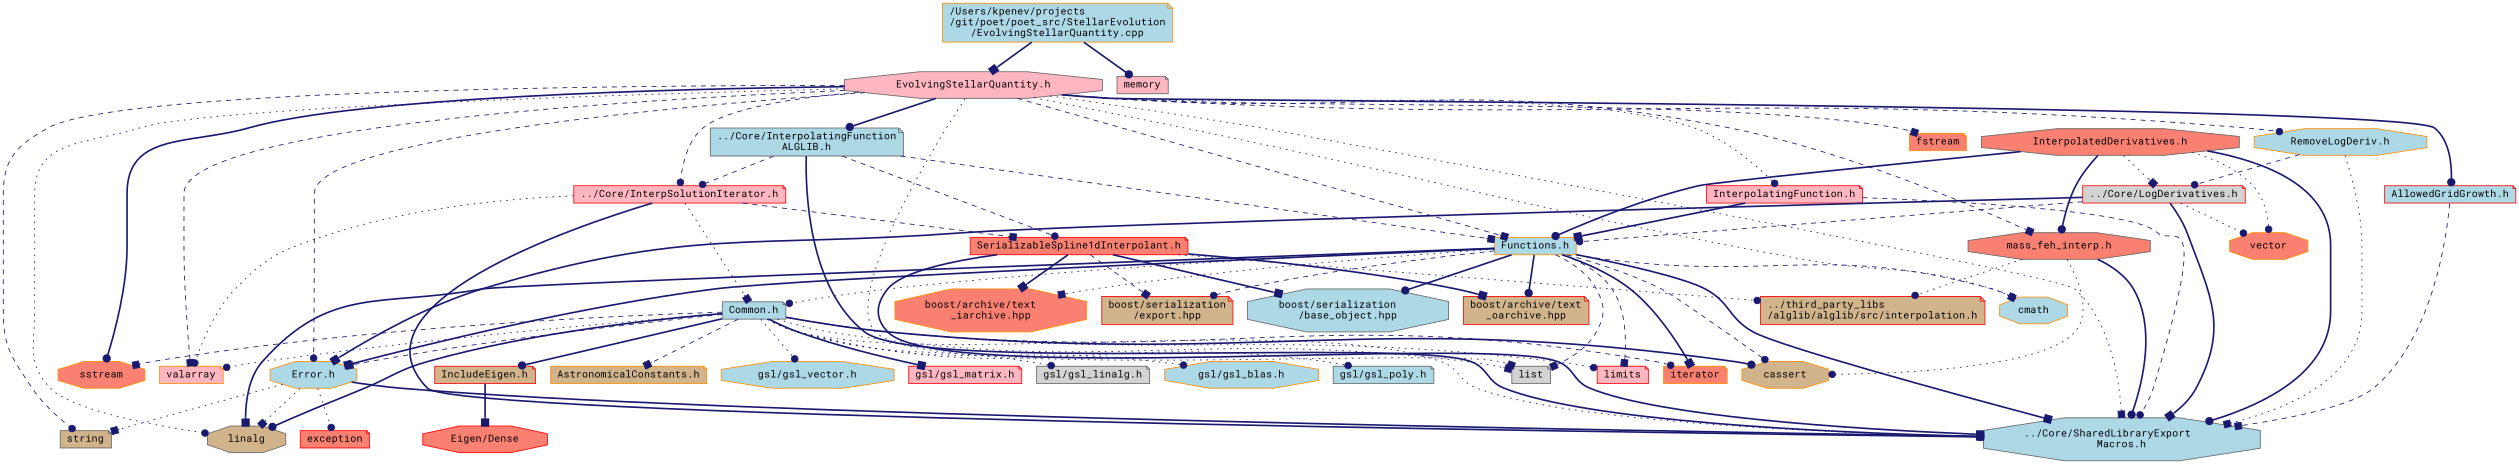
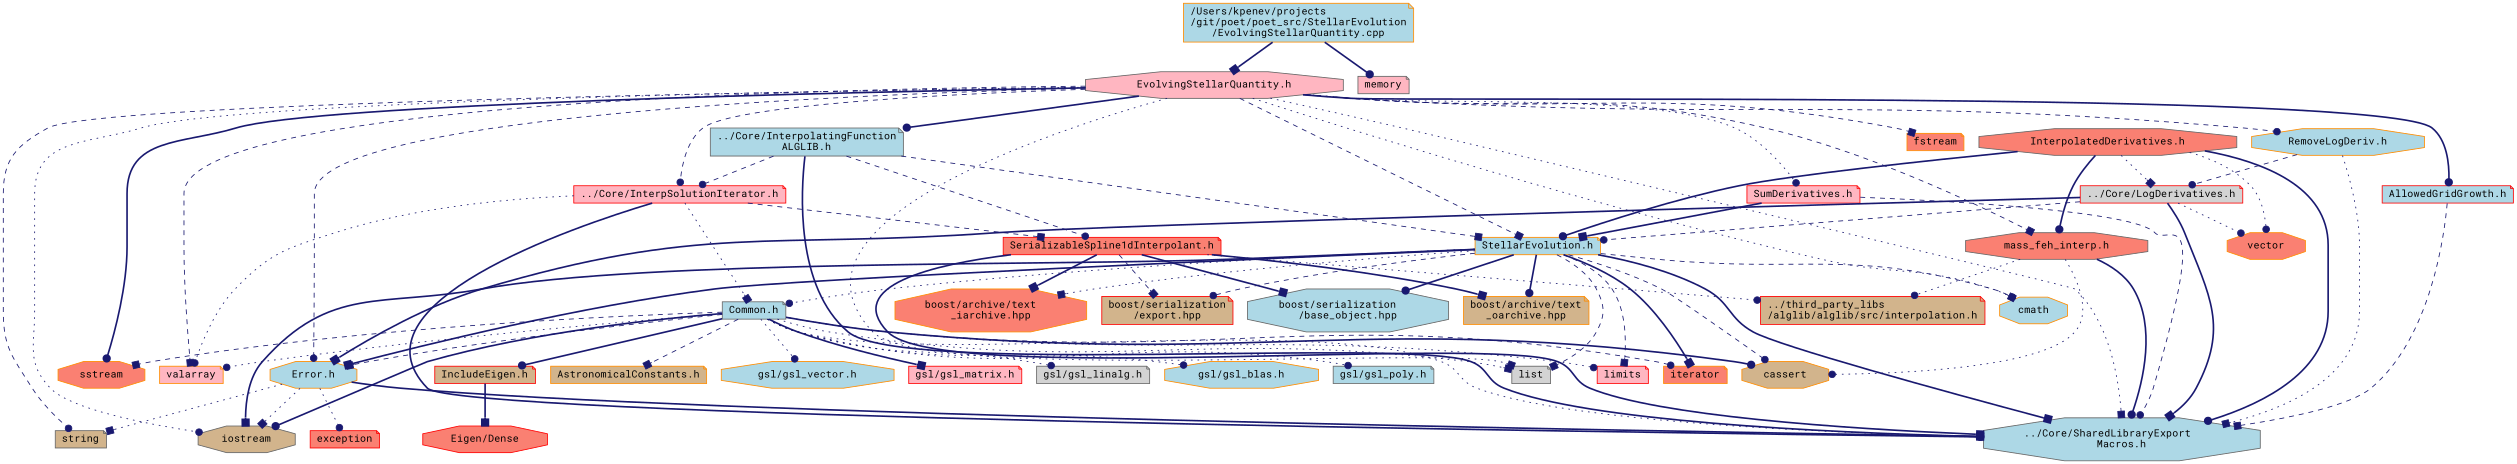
(1784, 194) -> (1803, 194)
(1535, 246) -> (1538, 246)
(1526, 310) -> (1526, 310)
(247, 439) -> (247, 439)
